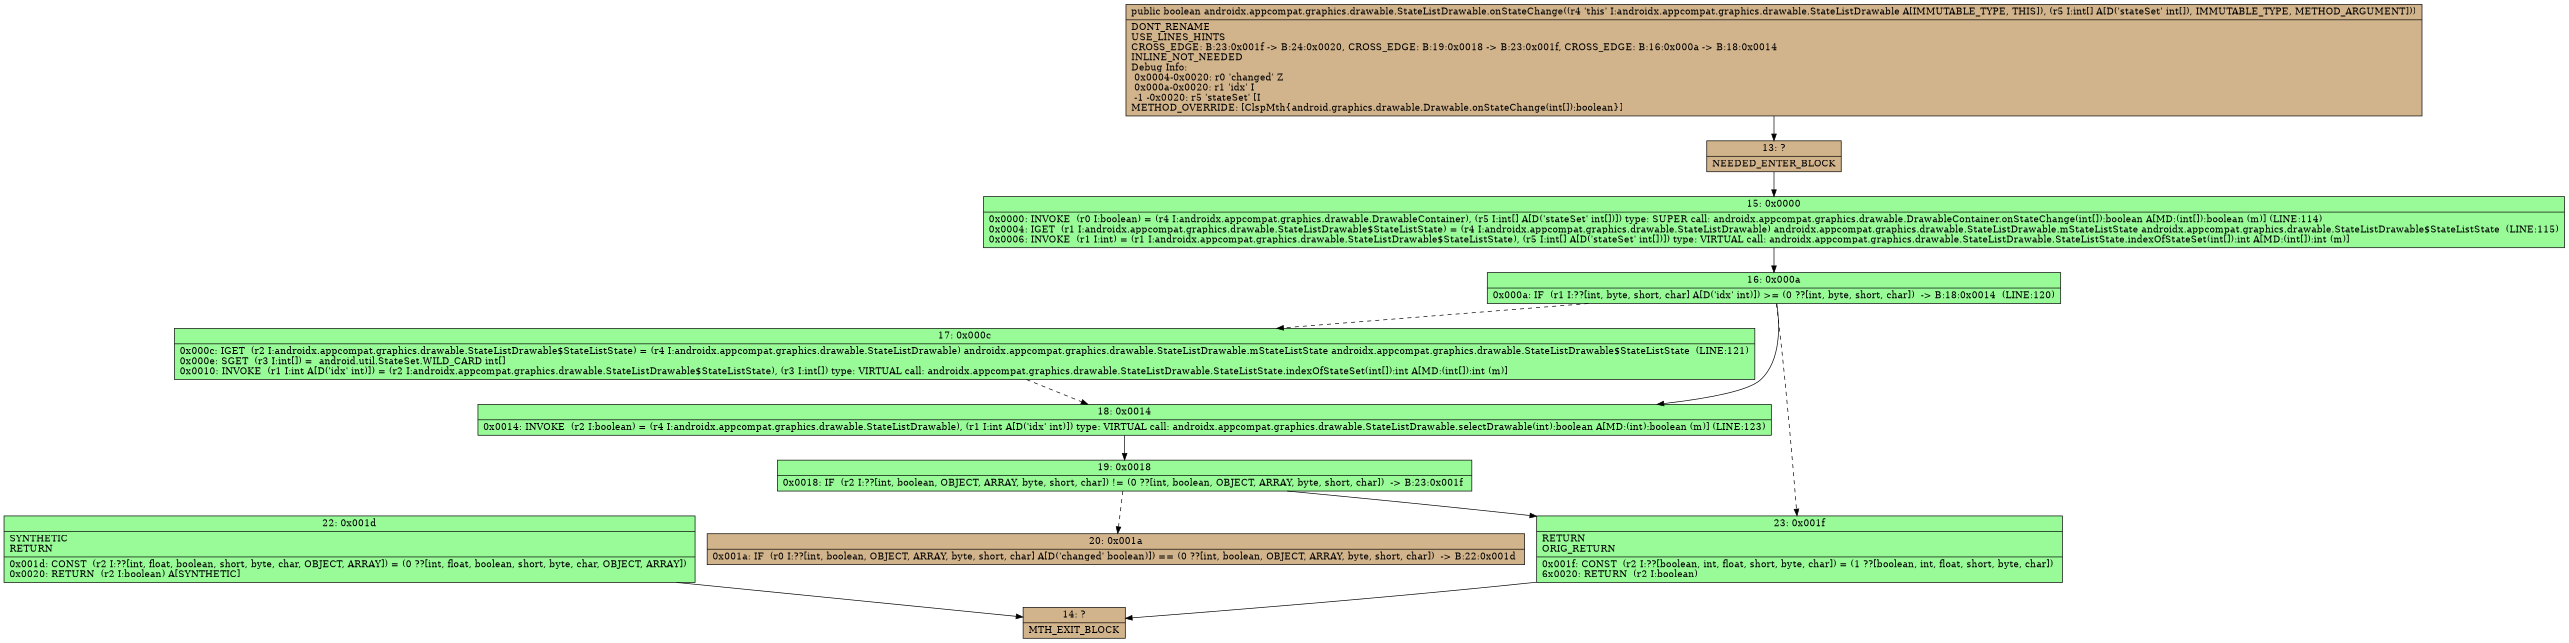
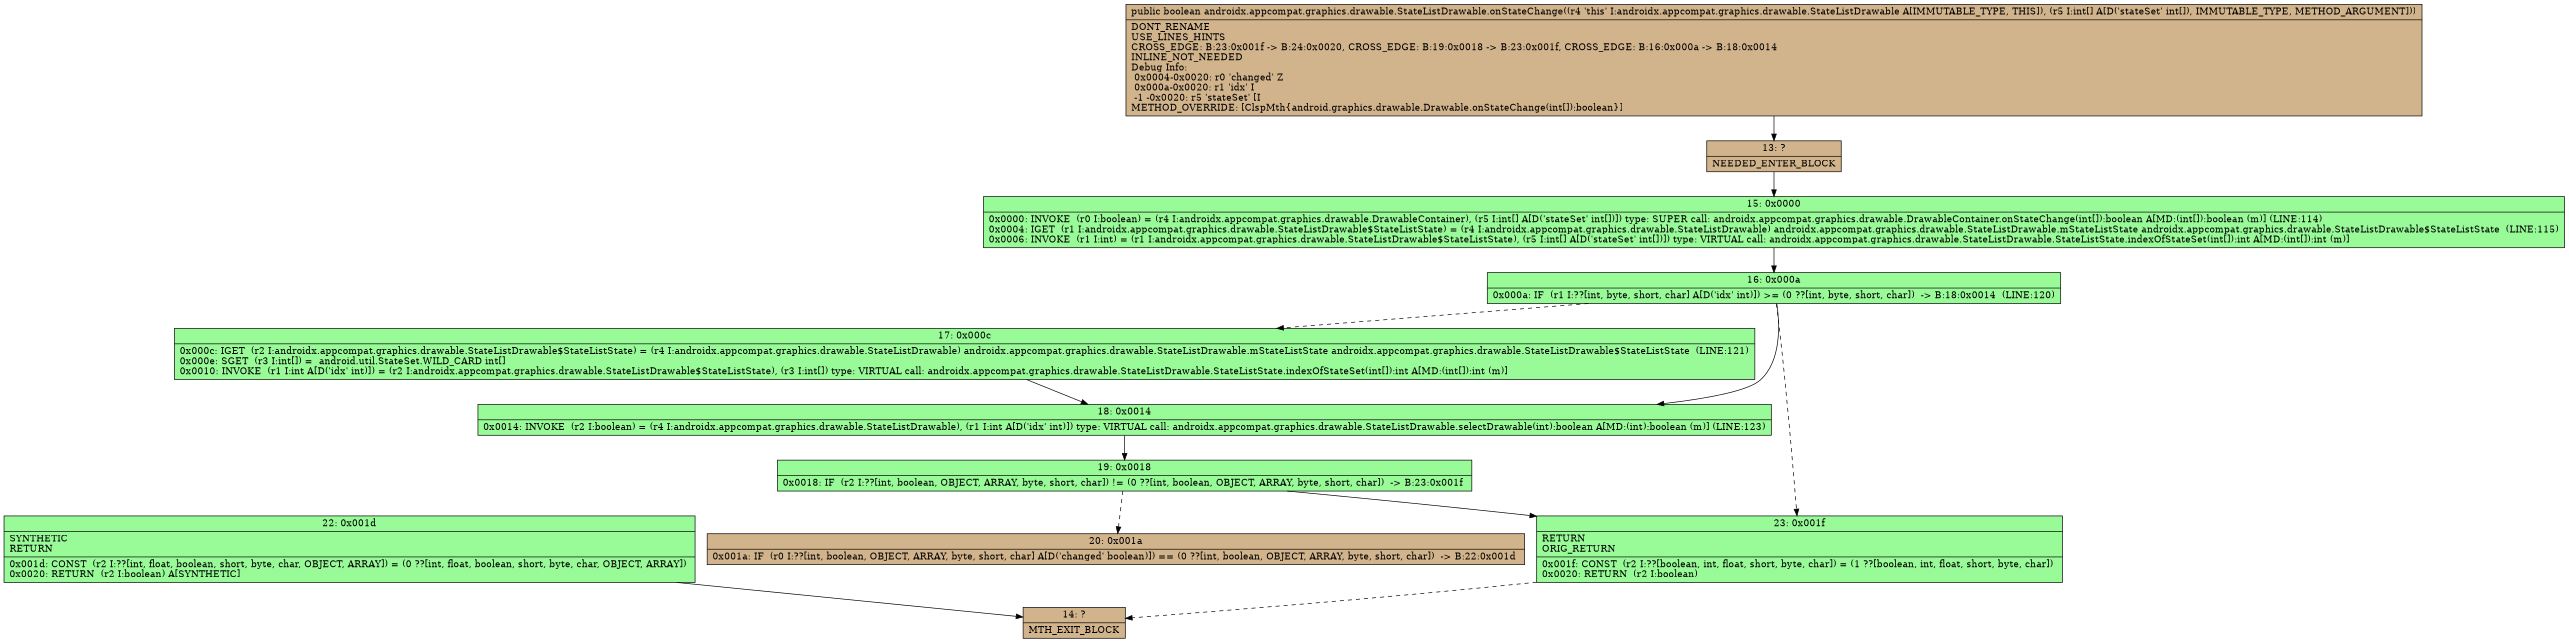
(1054, 391) -> (1054, 391)
(1622, 574) -> (1622, 574)
(1335, 601) -> (1335, 601)
